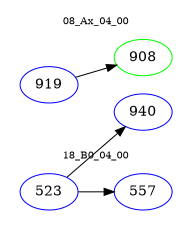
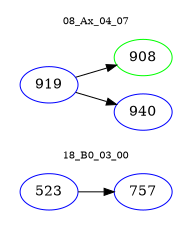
(96, 22) -> (96, 22)
(92, 155) -> (91, 97)
(96, 156) -> (96, 156)
(143, 192) -> (143, 192)
